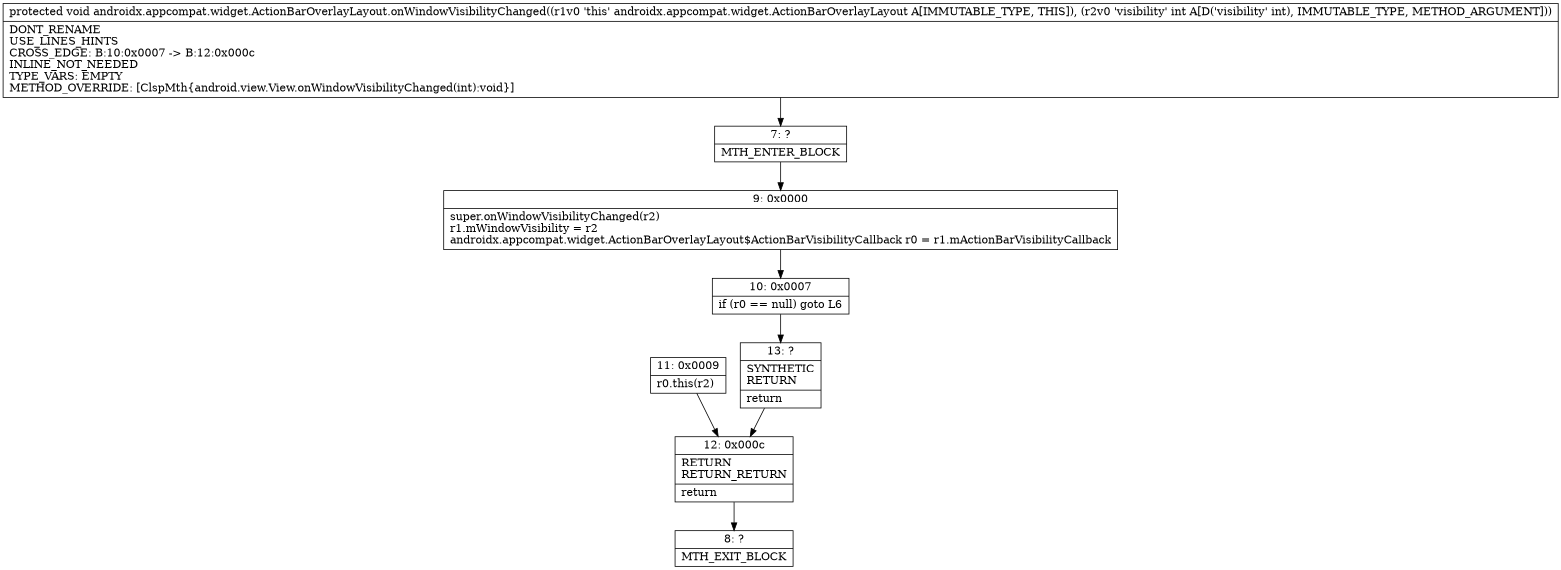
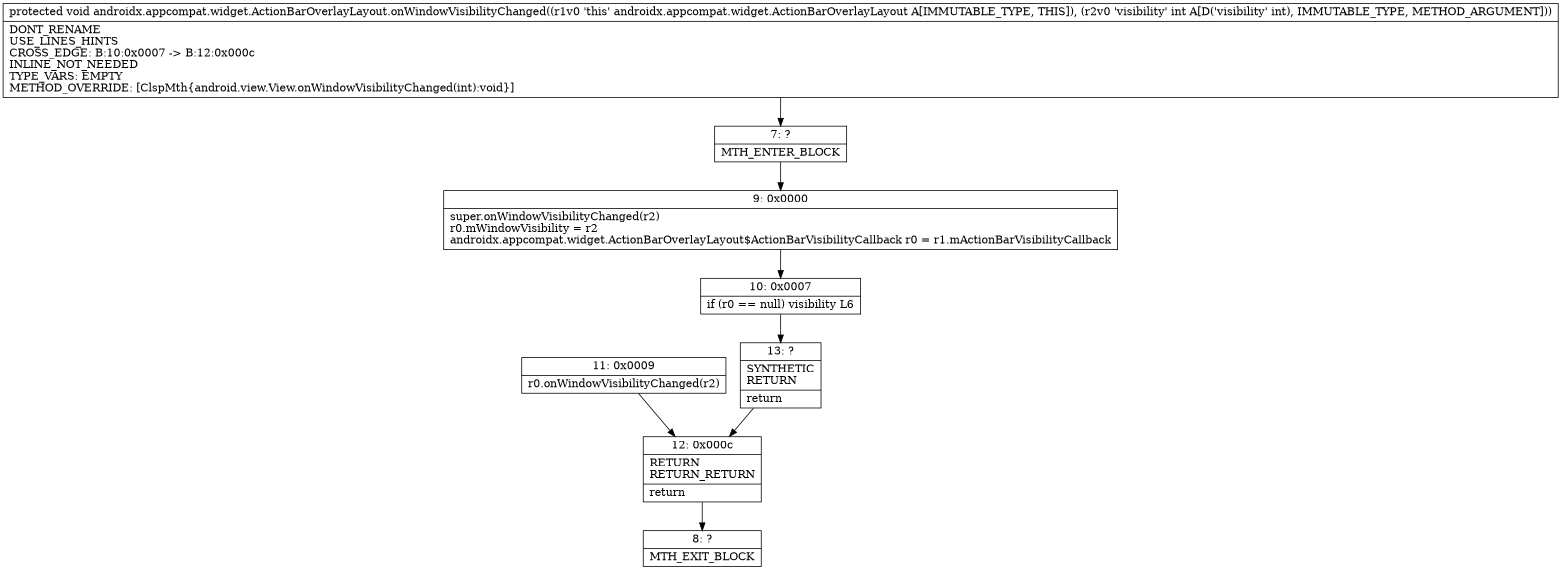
(524, 229) -> (524, 229)
(781, 305) -> (781, 305)
(686, 384) -> (624, 384)
